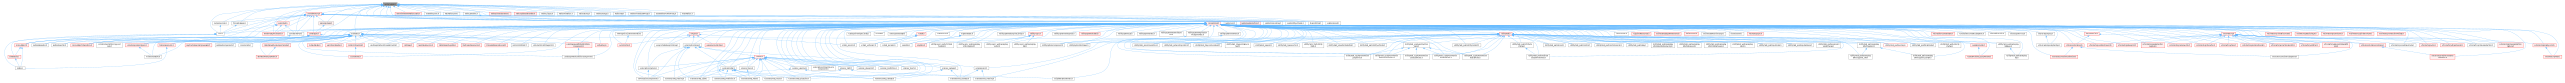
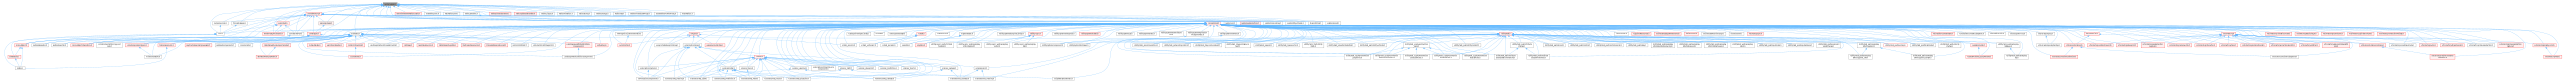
none -> (1506, 57)
